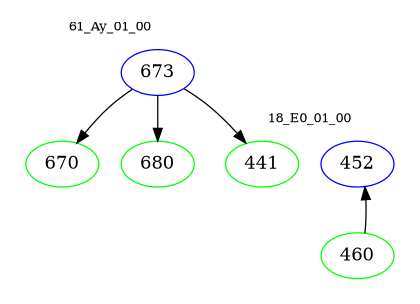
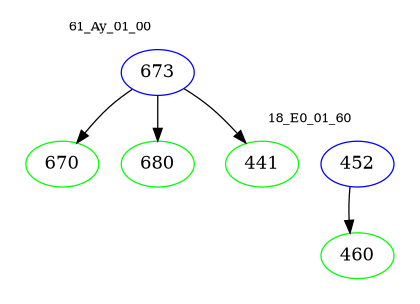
(310, 119) -> (310, 119)
(366, 217) -> (349, 204)
